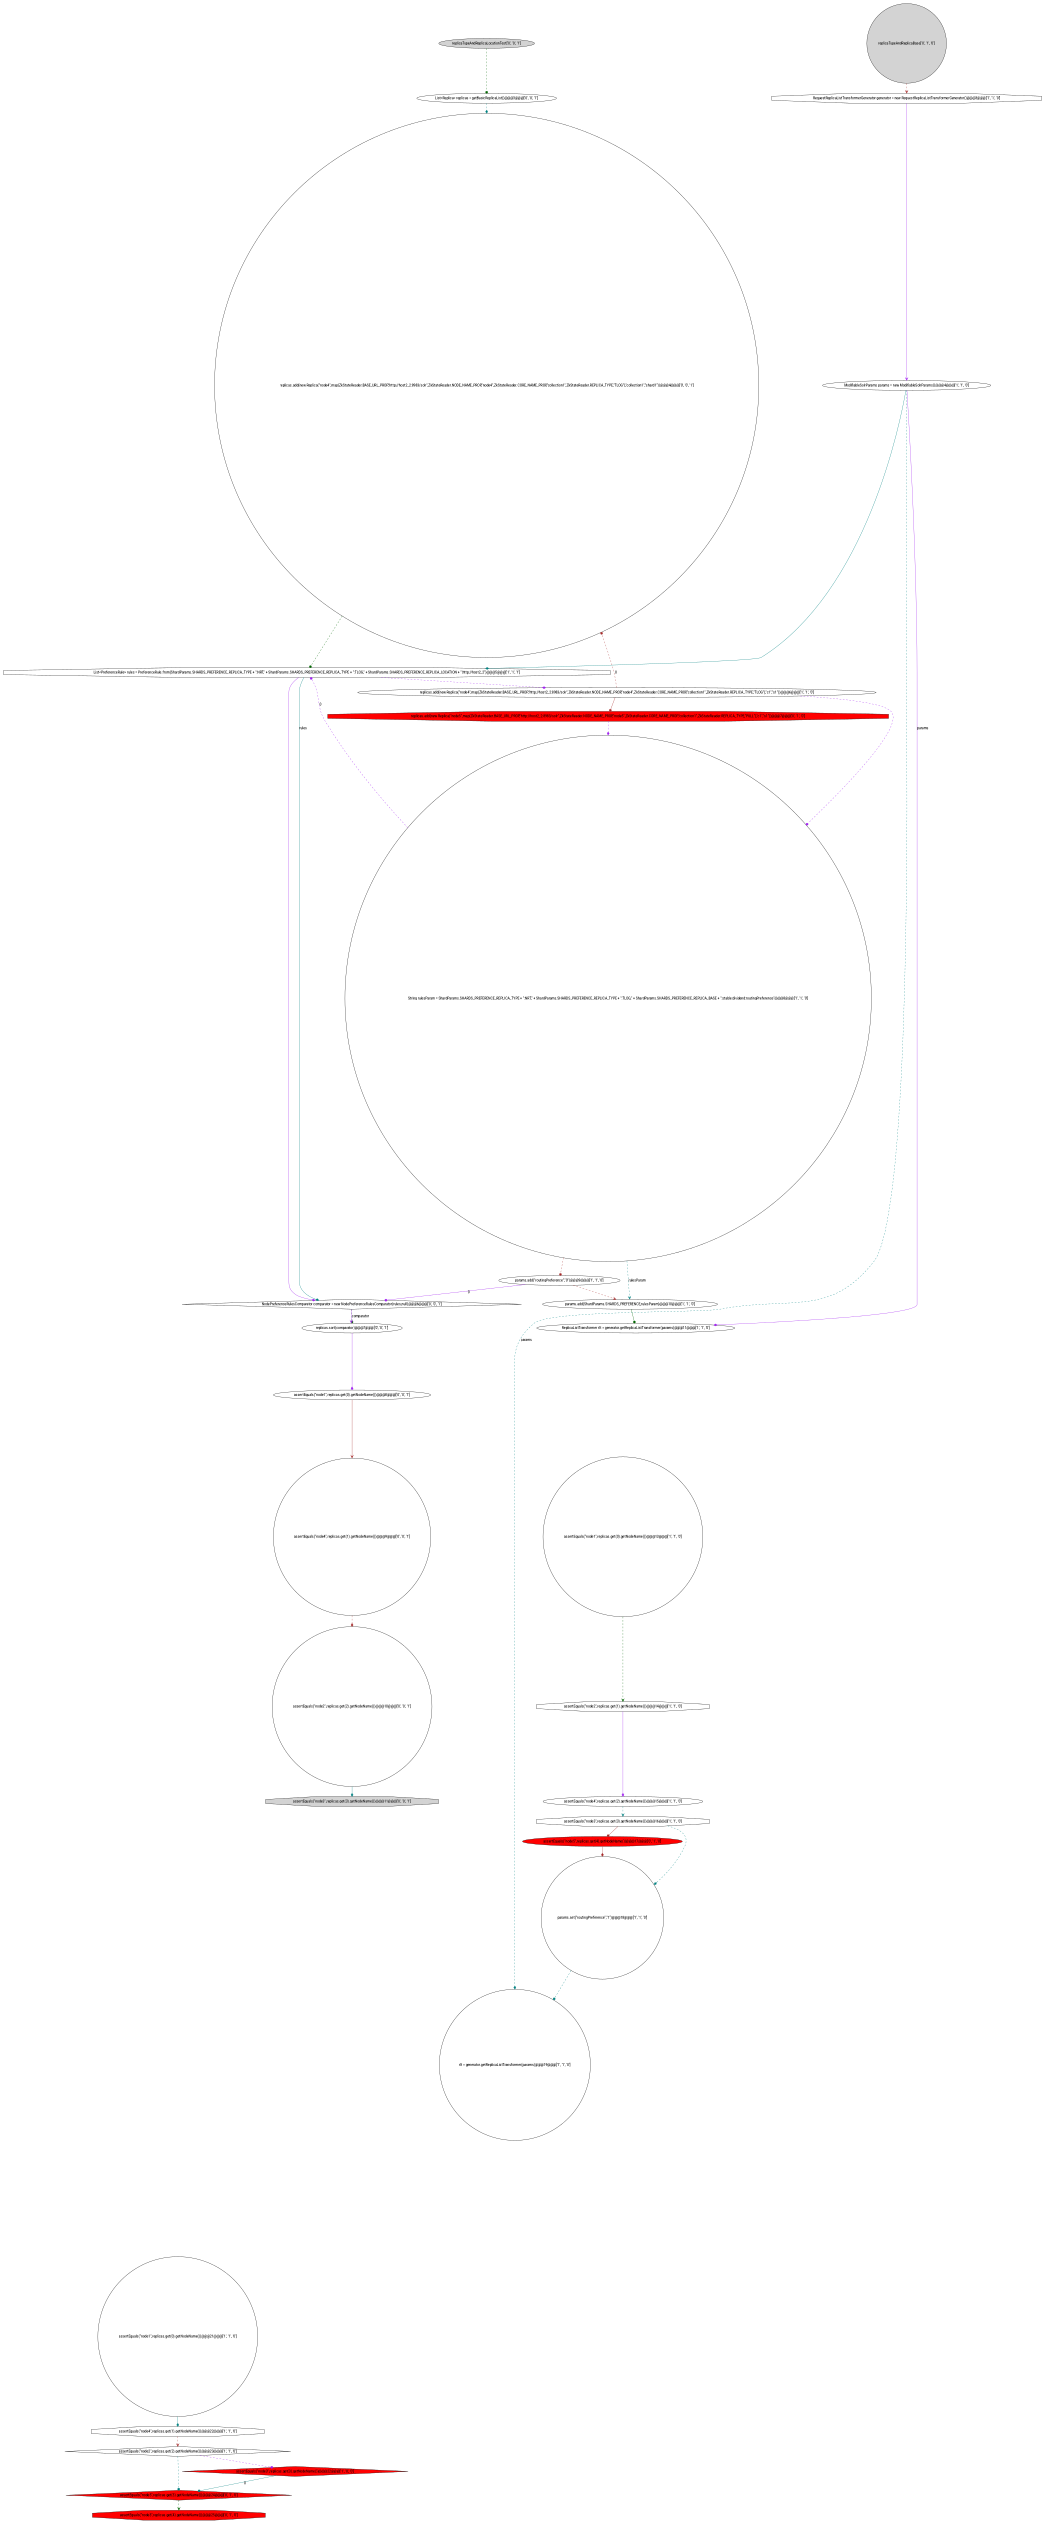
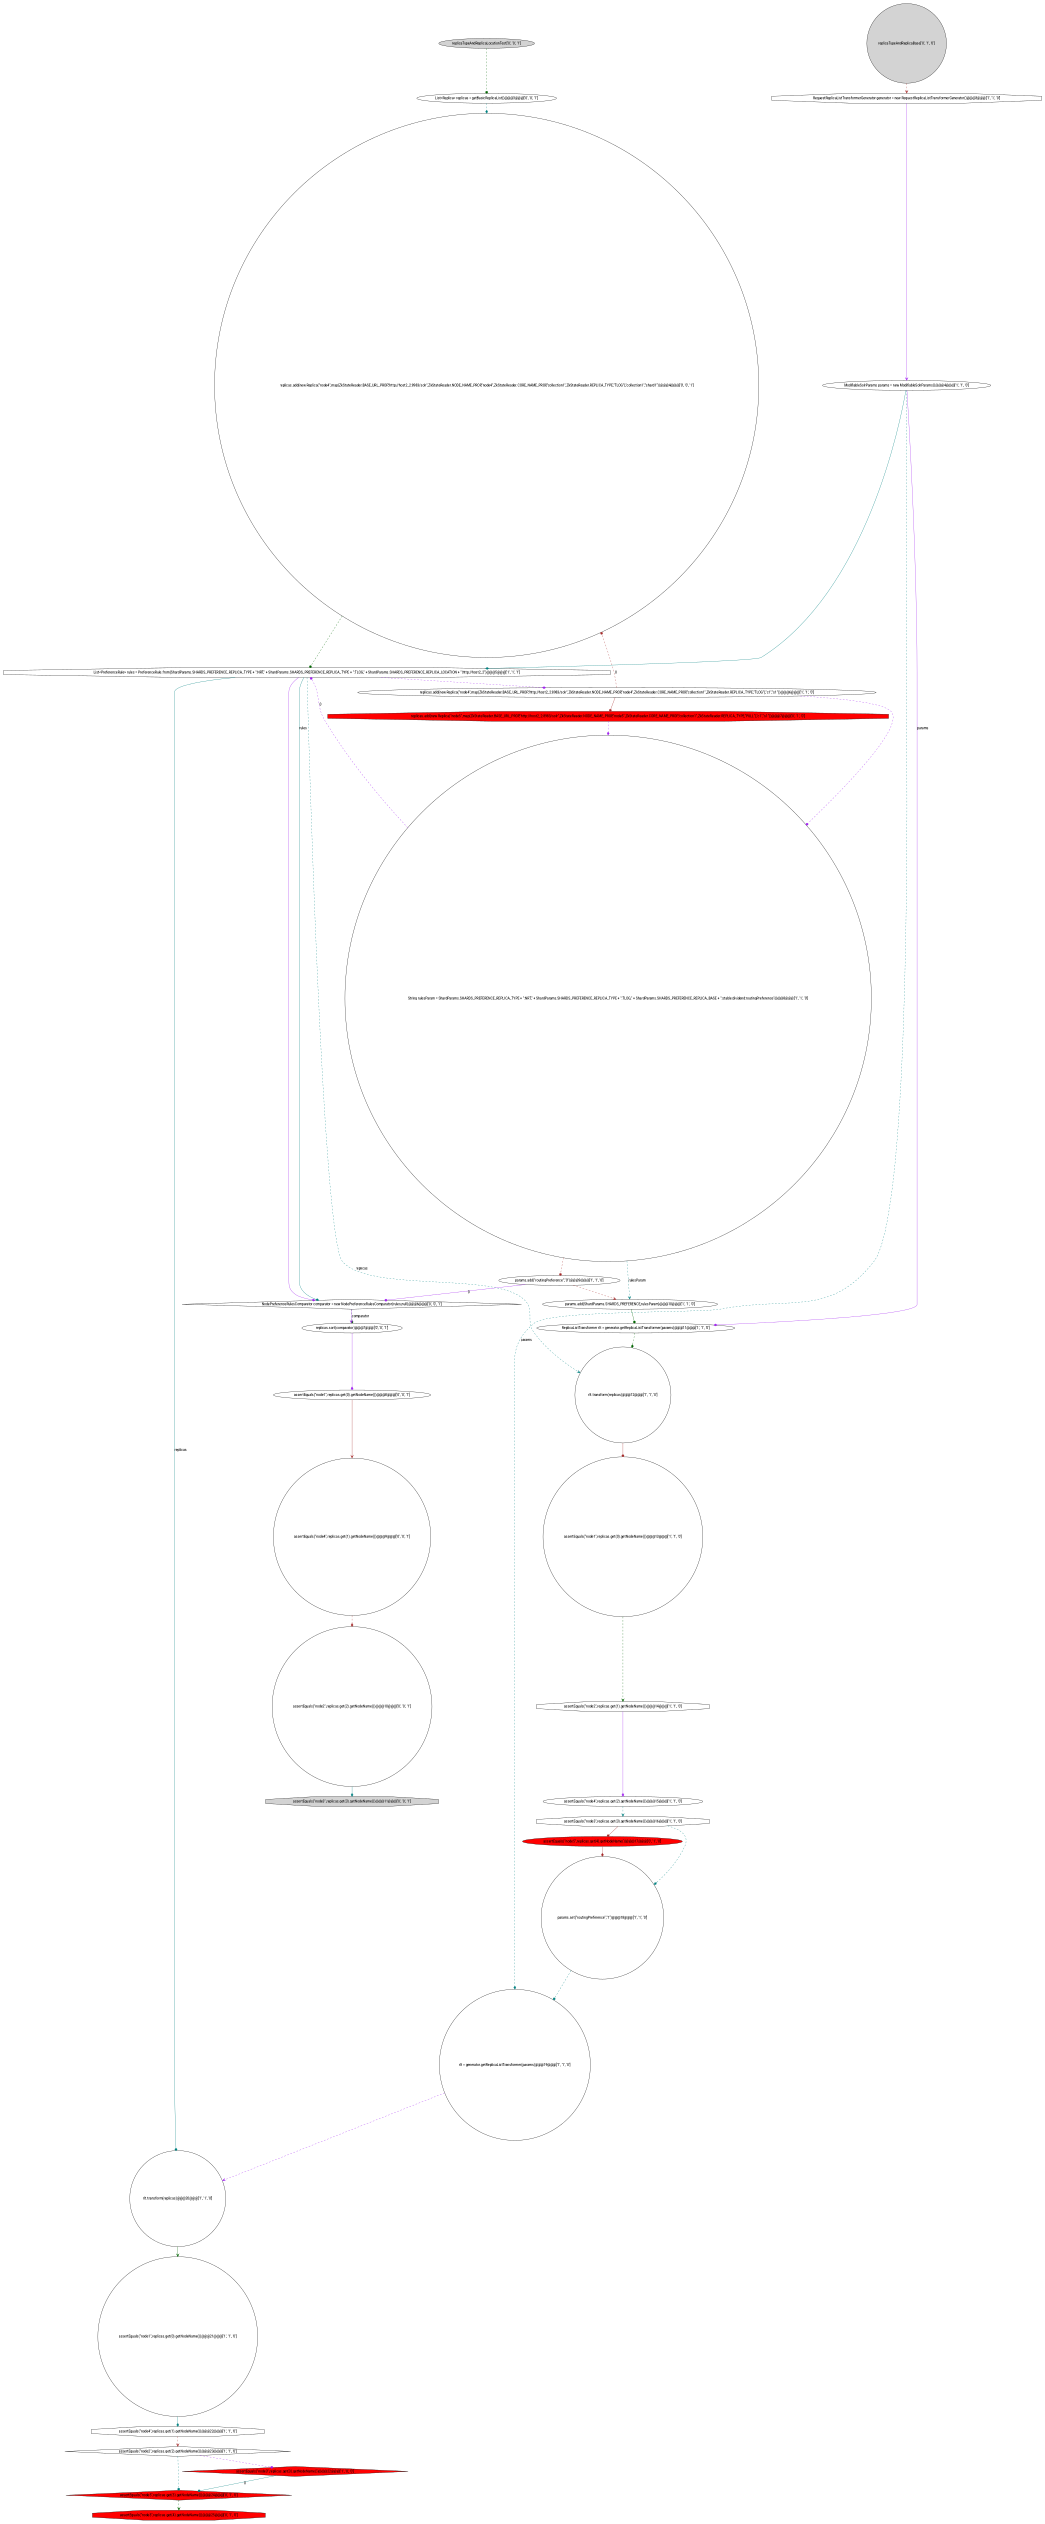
none -> (623, 1395)
none -> (178, 2199)
